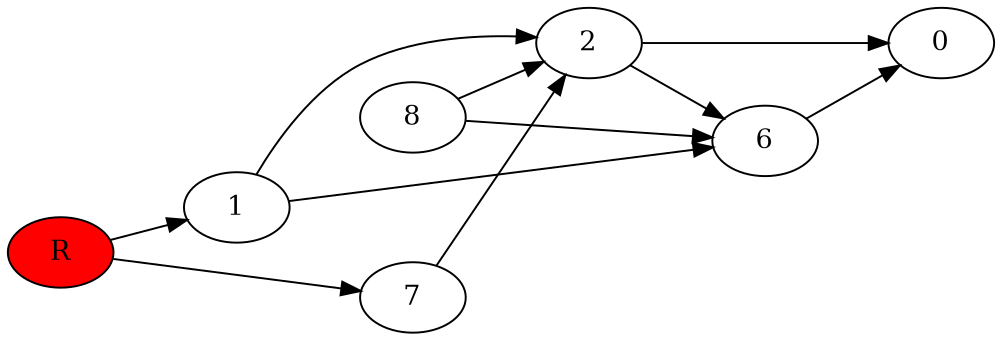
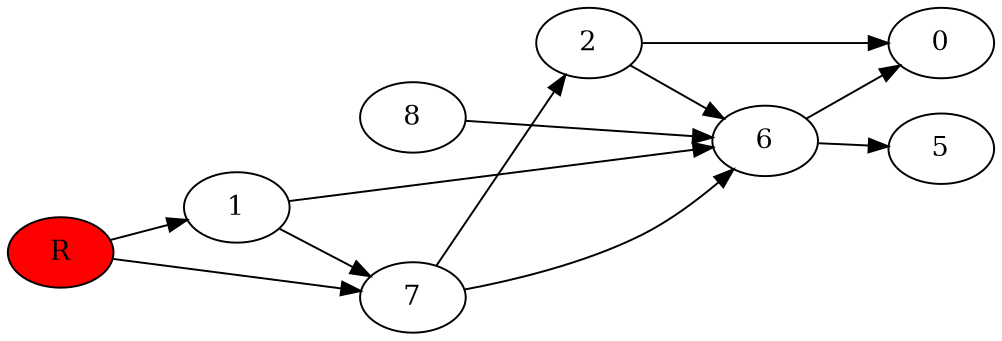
(364, 63) -> (316, 248)
(492, 84) -> none
none -> (941, 149)
none -> (599, 253)
